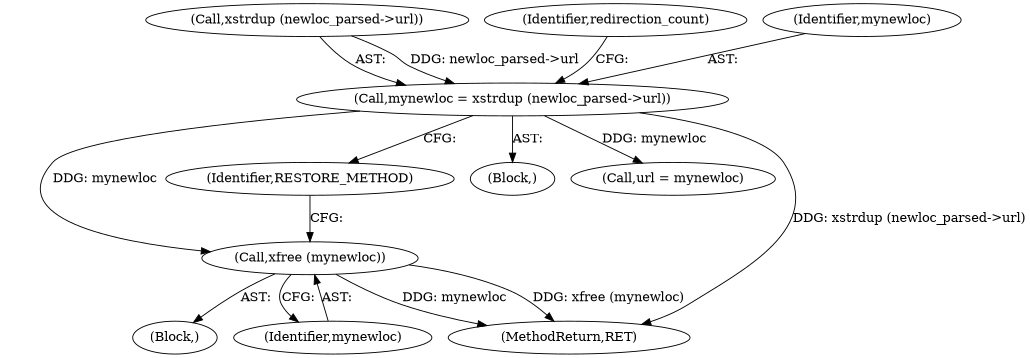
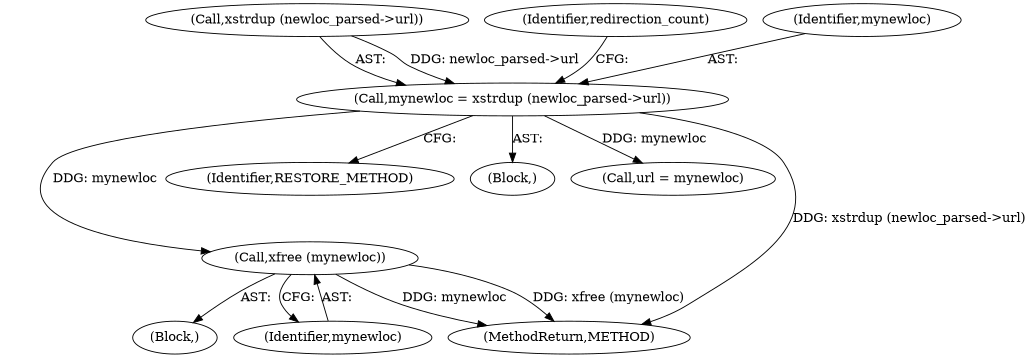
(310, 214) -> none
(569, 338) -> (569, 338)
